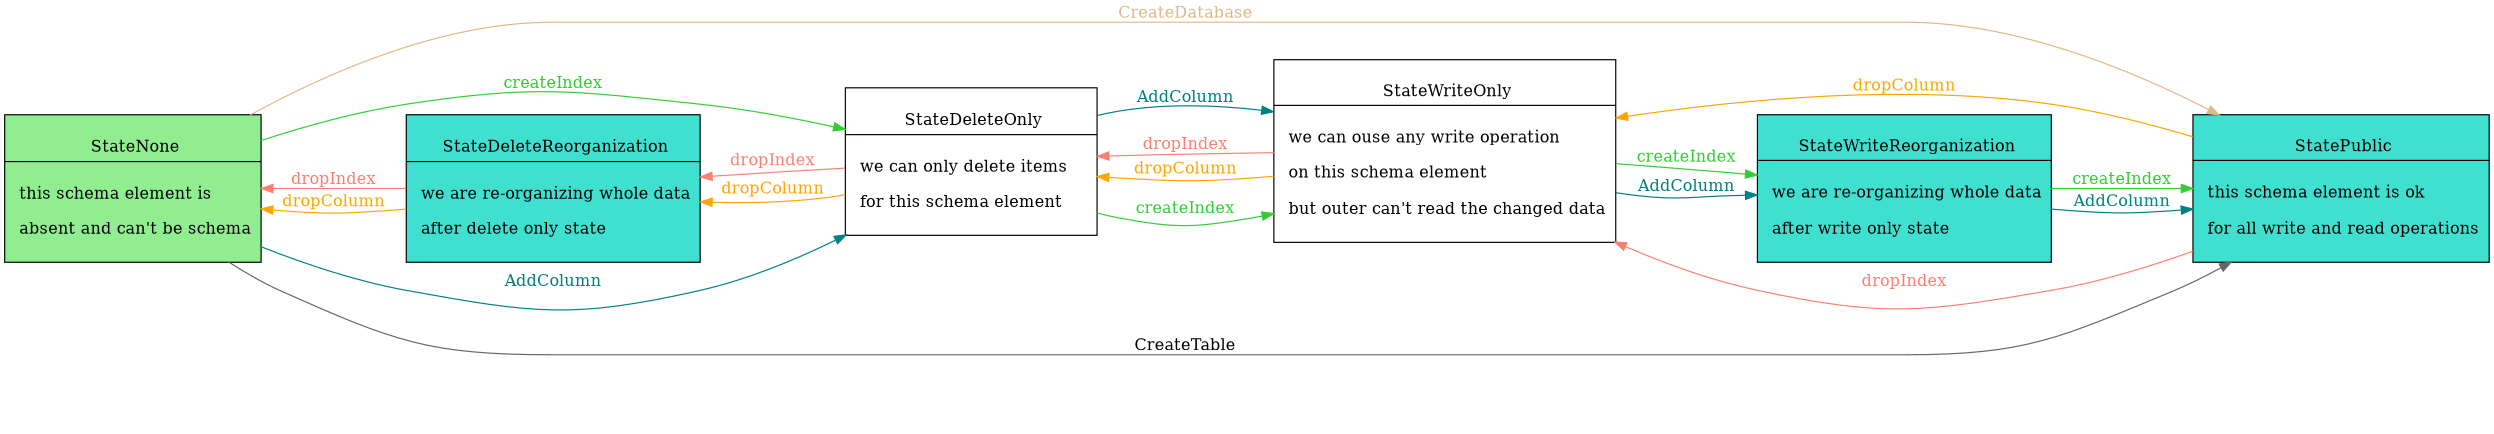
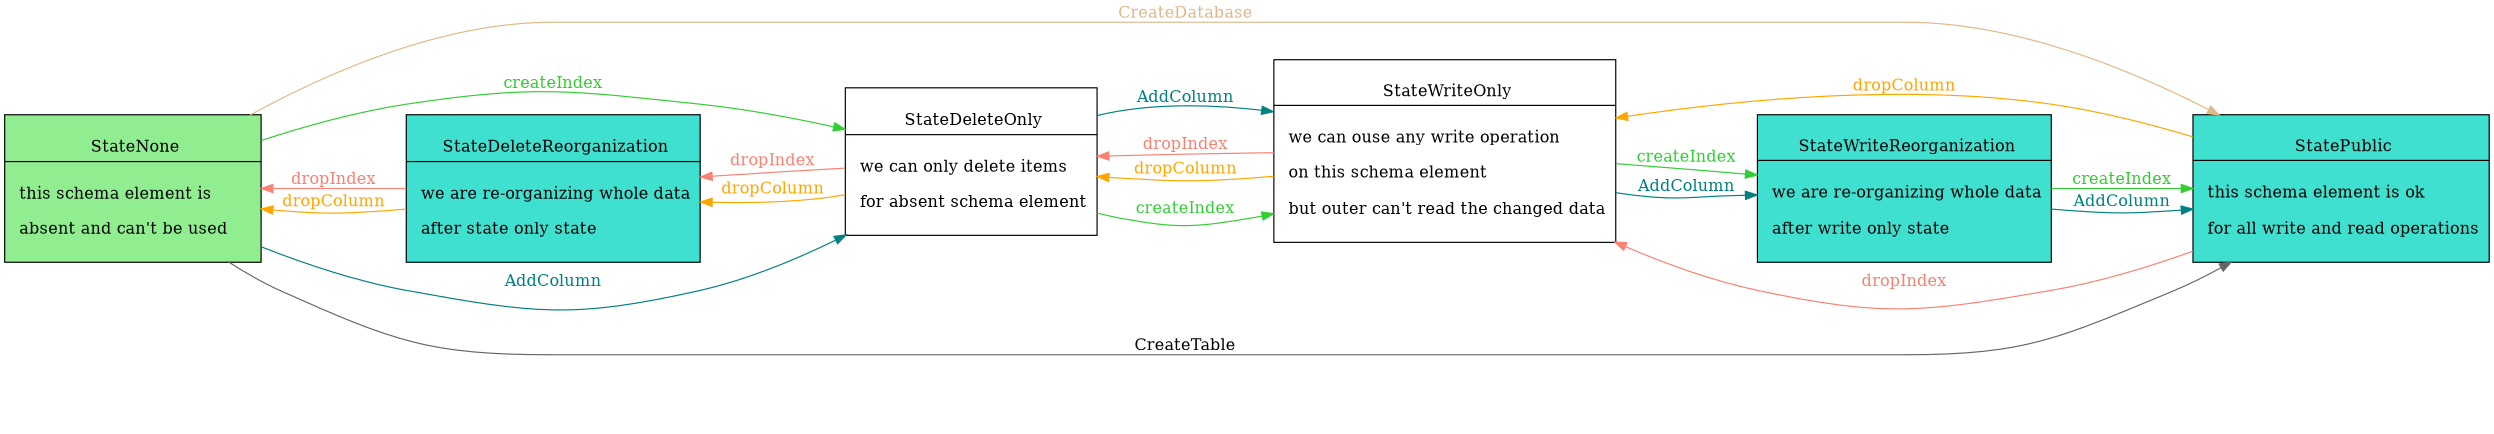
(959, 202) -> (971, 202)
(133, 229) -> (121, 229)
(511, 229) -> (506, 229)
